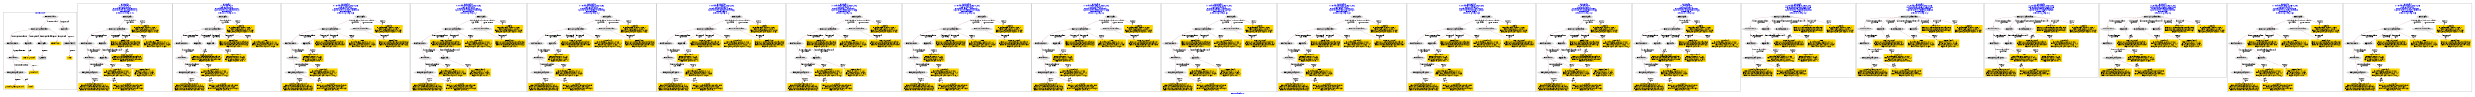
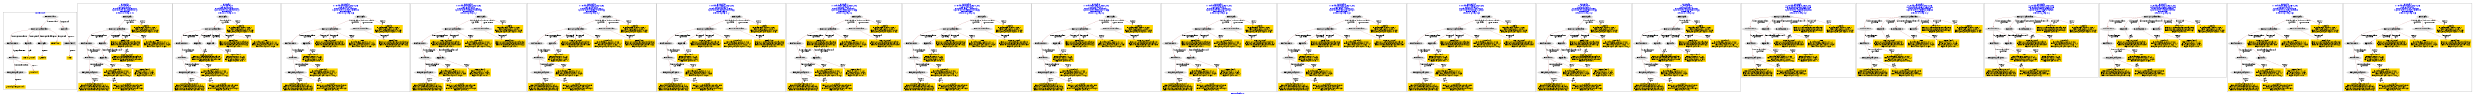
(42, 58) -> (42, 58)
(31, 87) -> none
